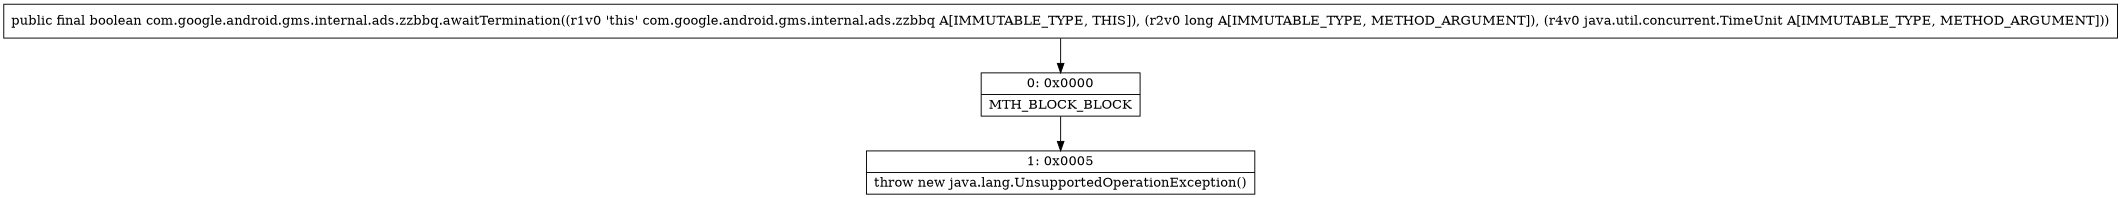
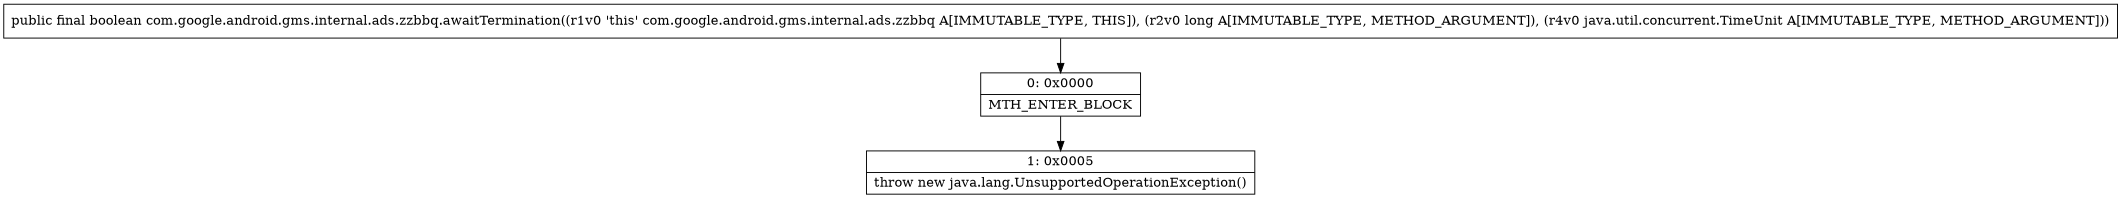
(1061, 105) -> (1061, 105)
